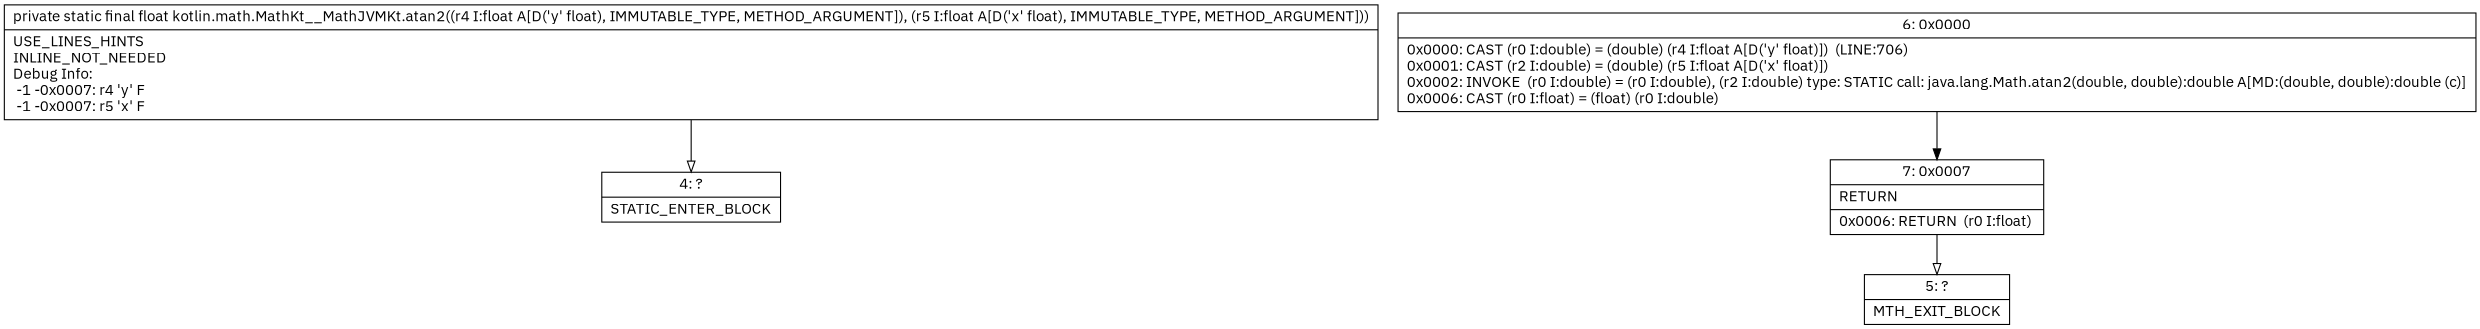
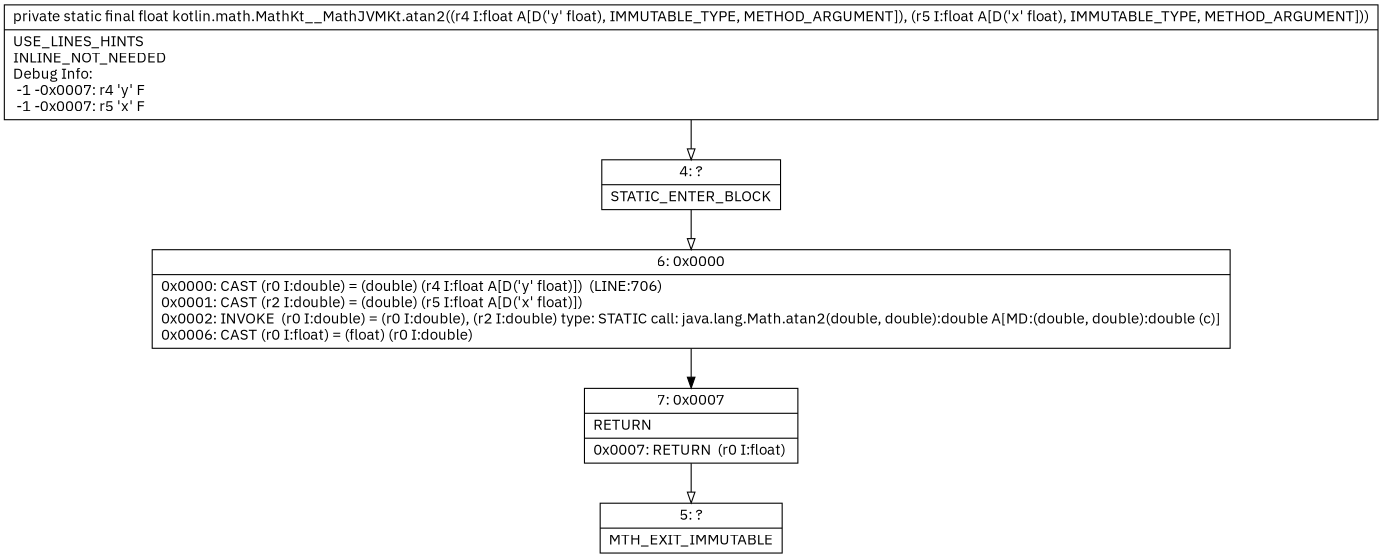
(1937, 222) -> (691, 450)
none -> (691, 224)
(1937, 311) -> (691, 540)
